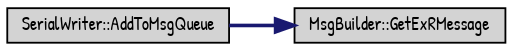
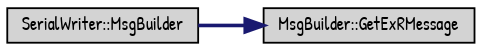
(118, 25) -> (103, 25)
